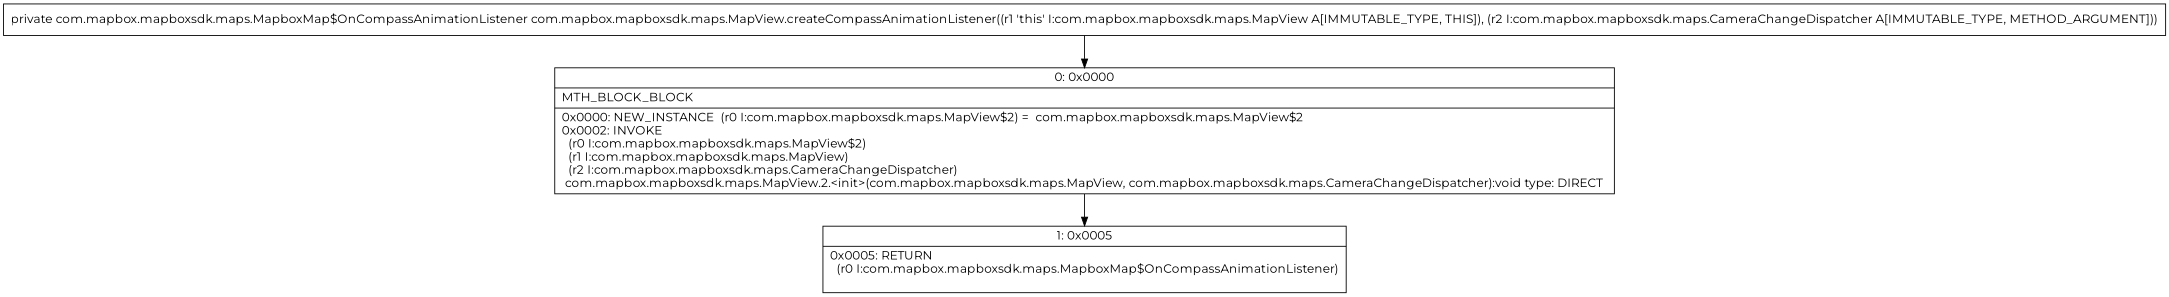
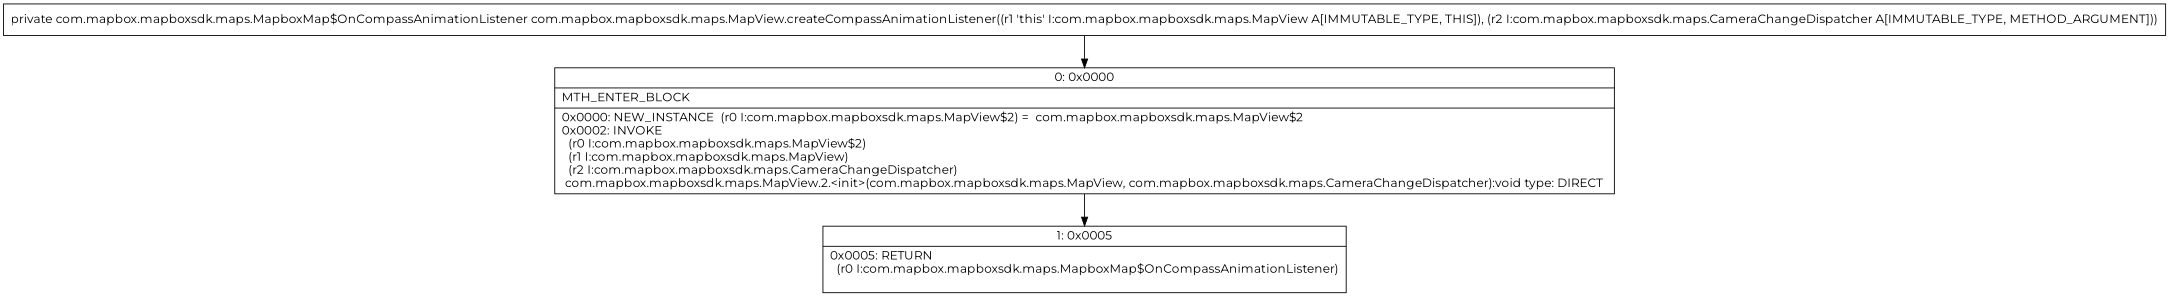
(628, 98) -> (626, 98)
